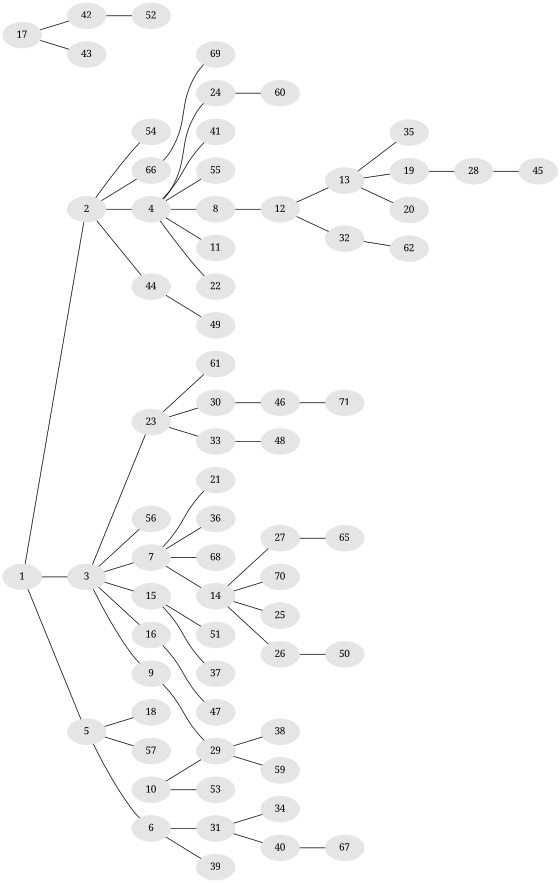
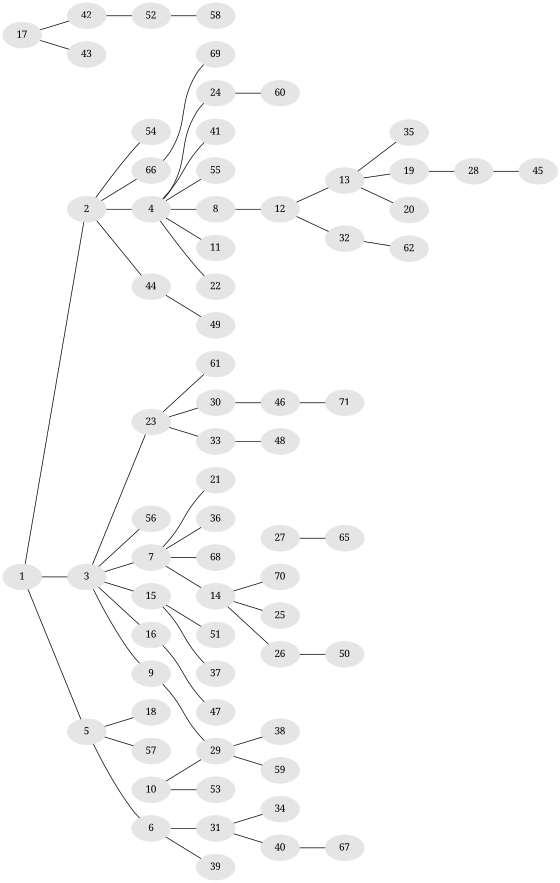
none -> (216, 16)
(248, 567) -> none
